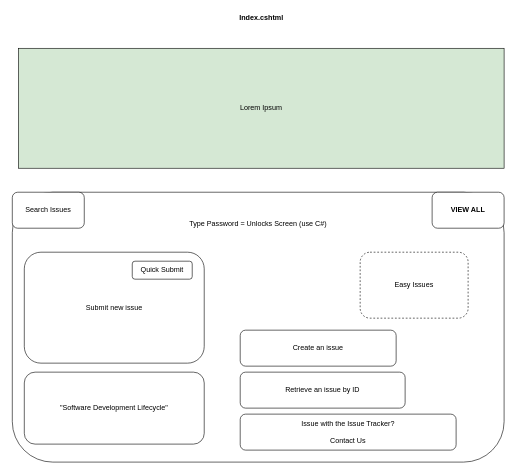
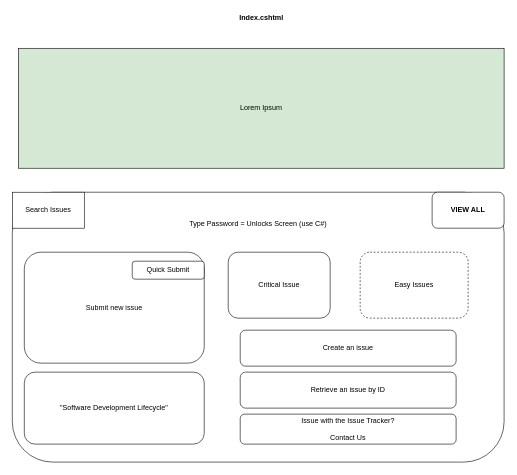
(48, 210) -> (48, 210)
(162, 270) -> (168, 270)
none -> (279, 285)
(318, 348) -> (348, 348)
(323, 390) -> (348, 390)
(348, 432) -> (348, 429)
